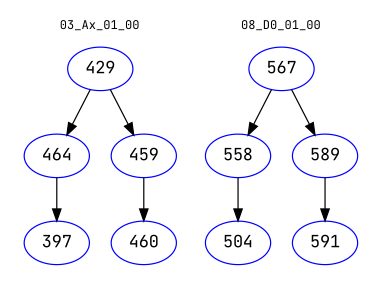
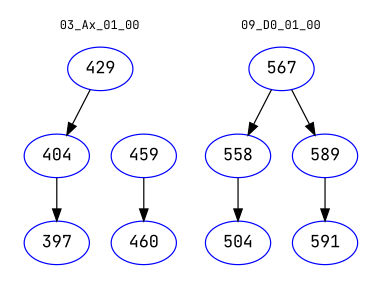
(282, 26) -> (282, 26)
(119, 107) -> none
(57, 156) -> (57, 156)
